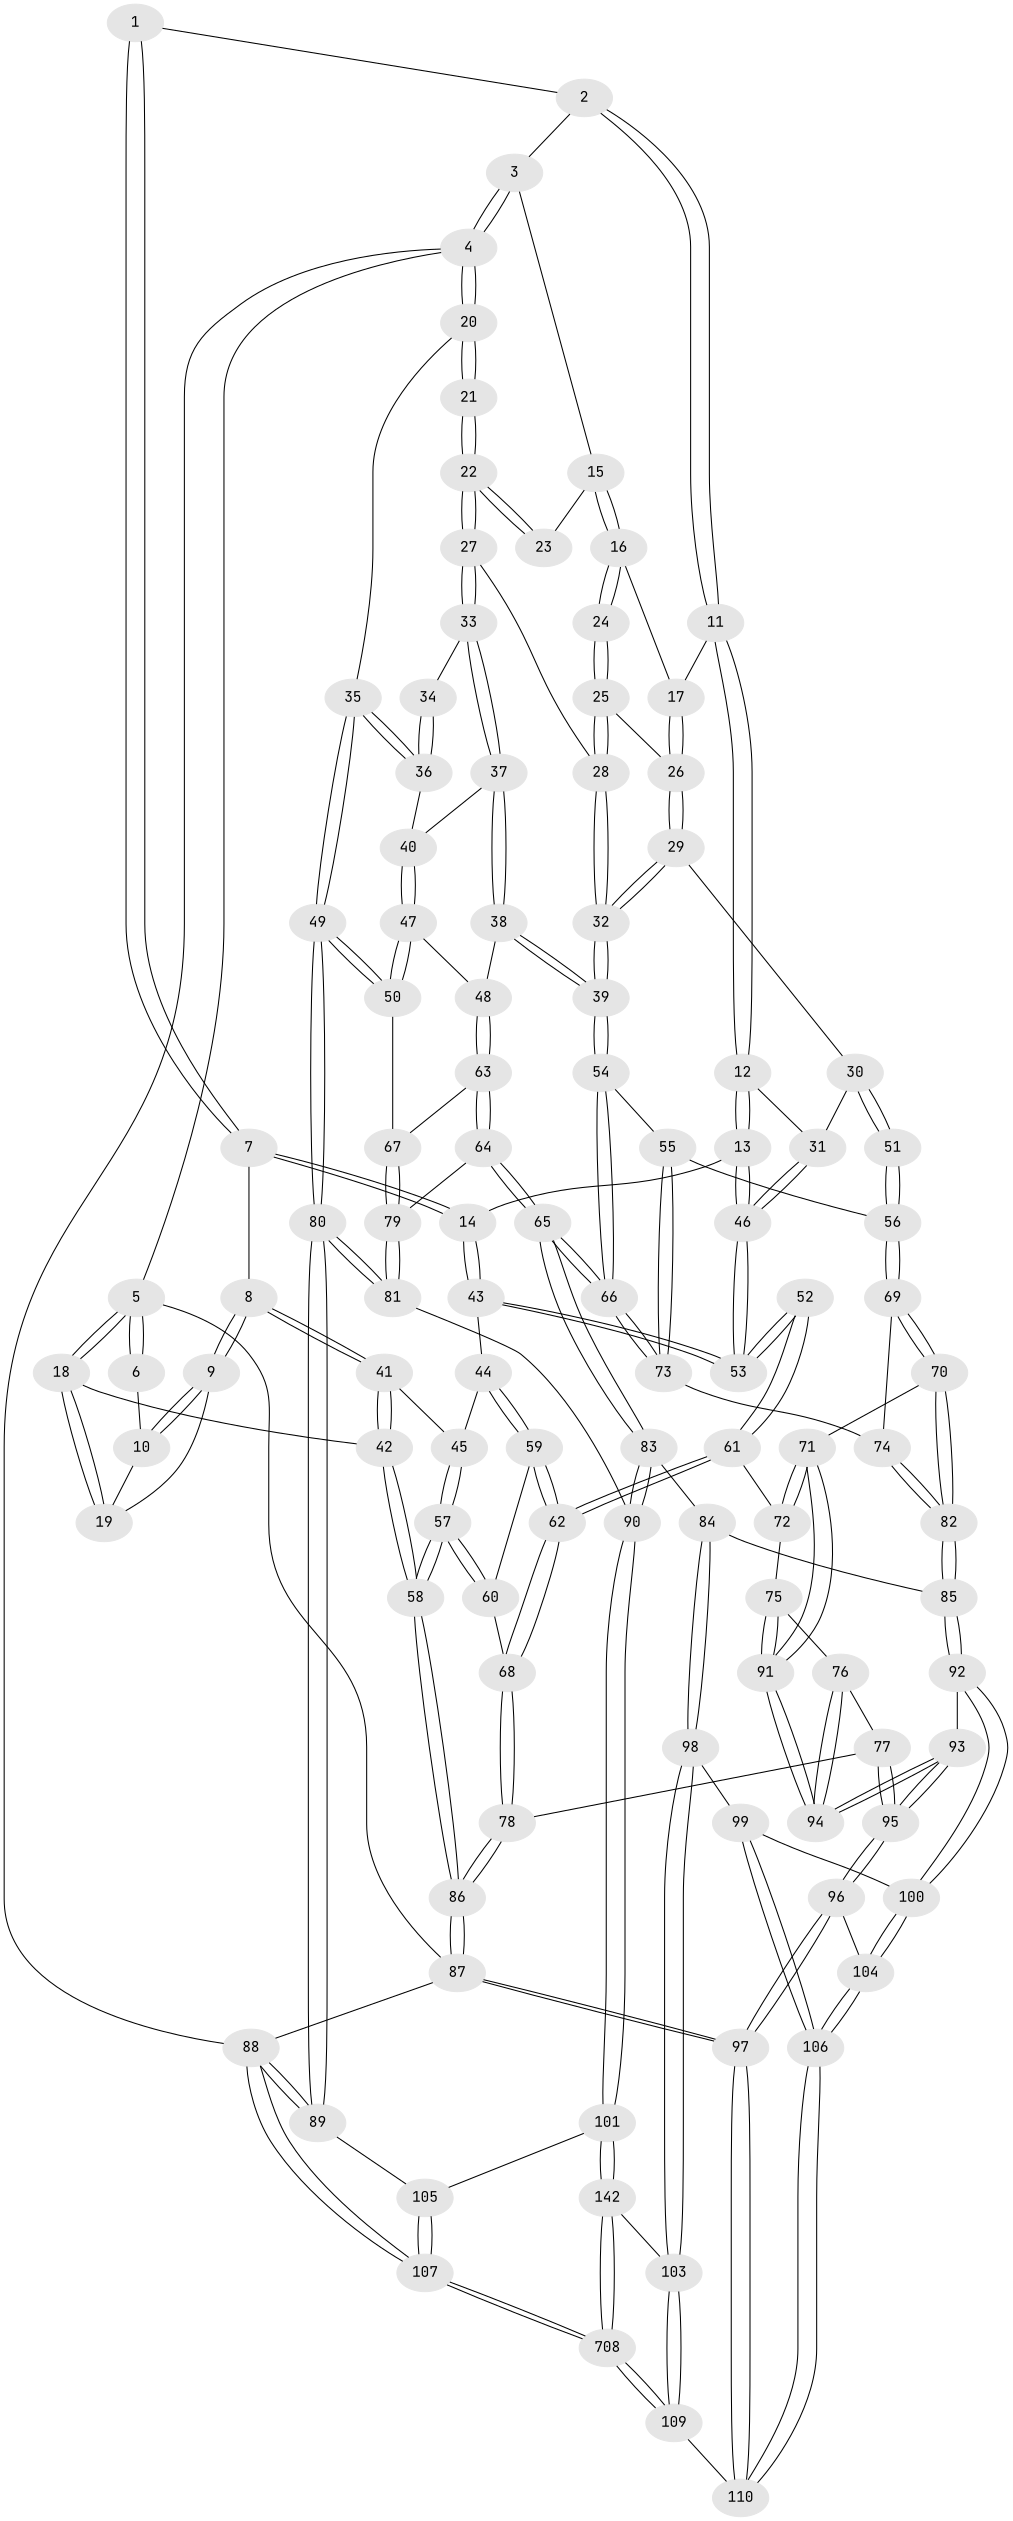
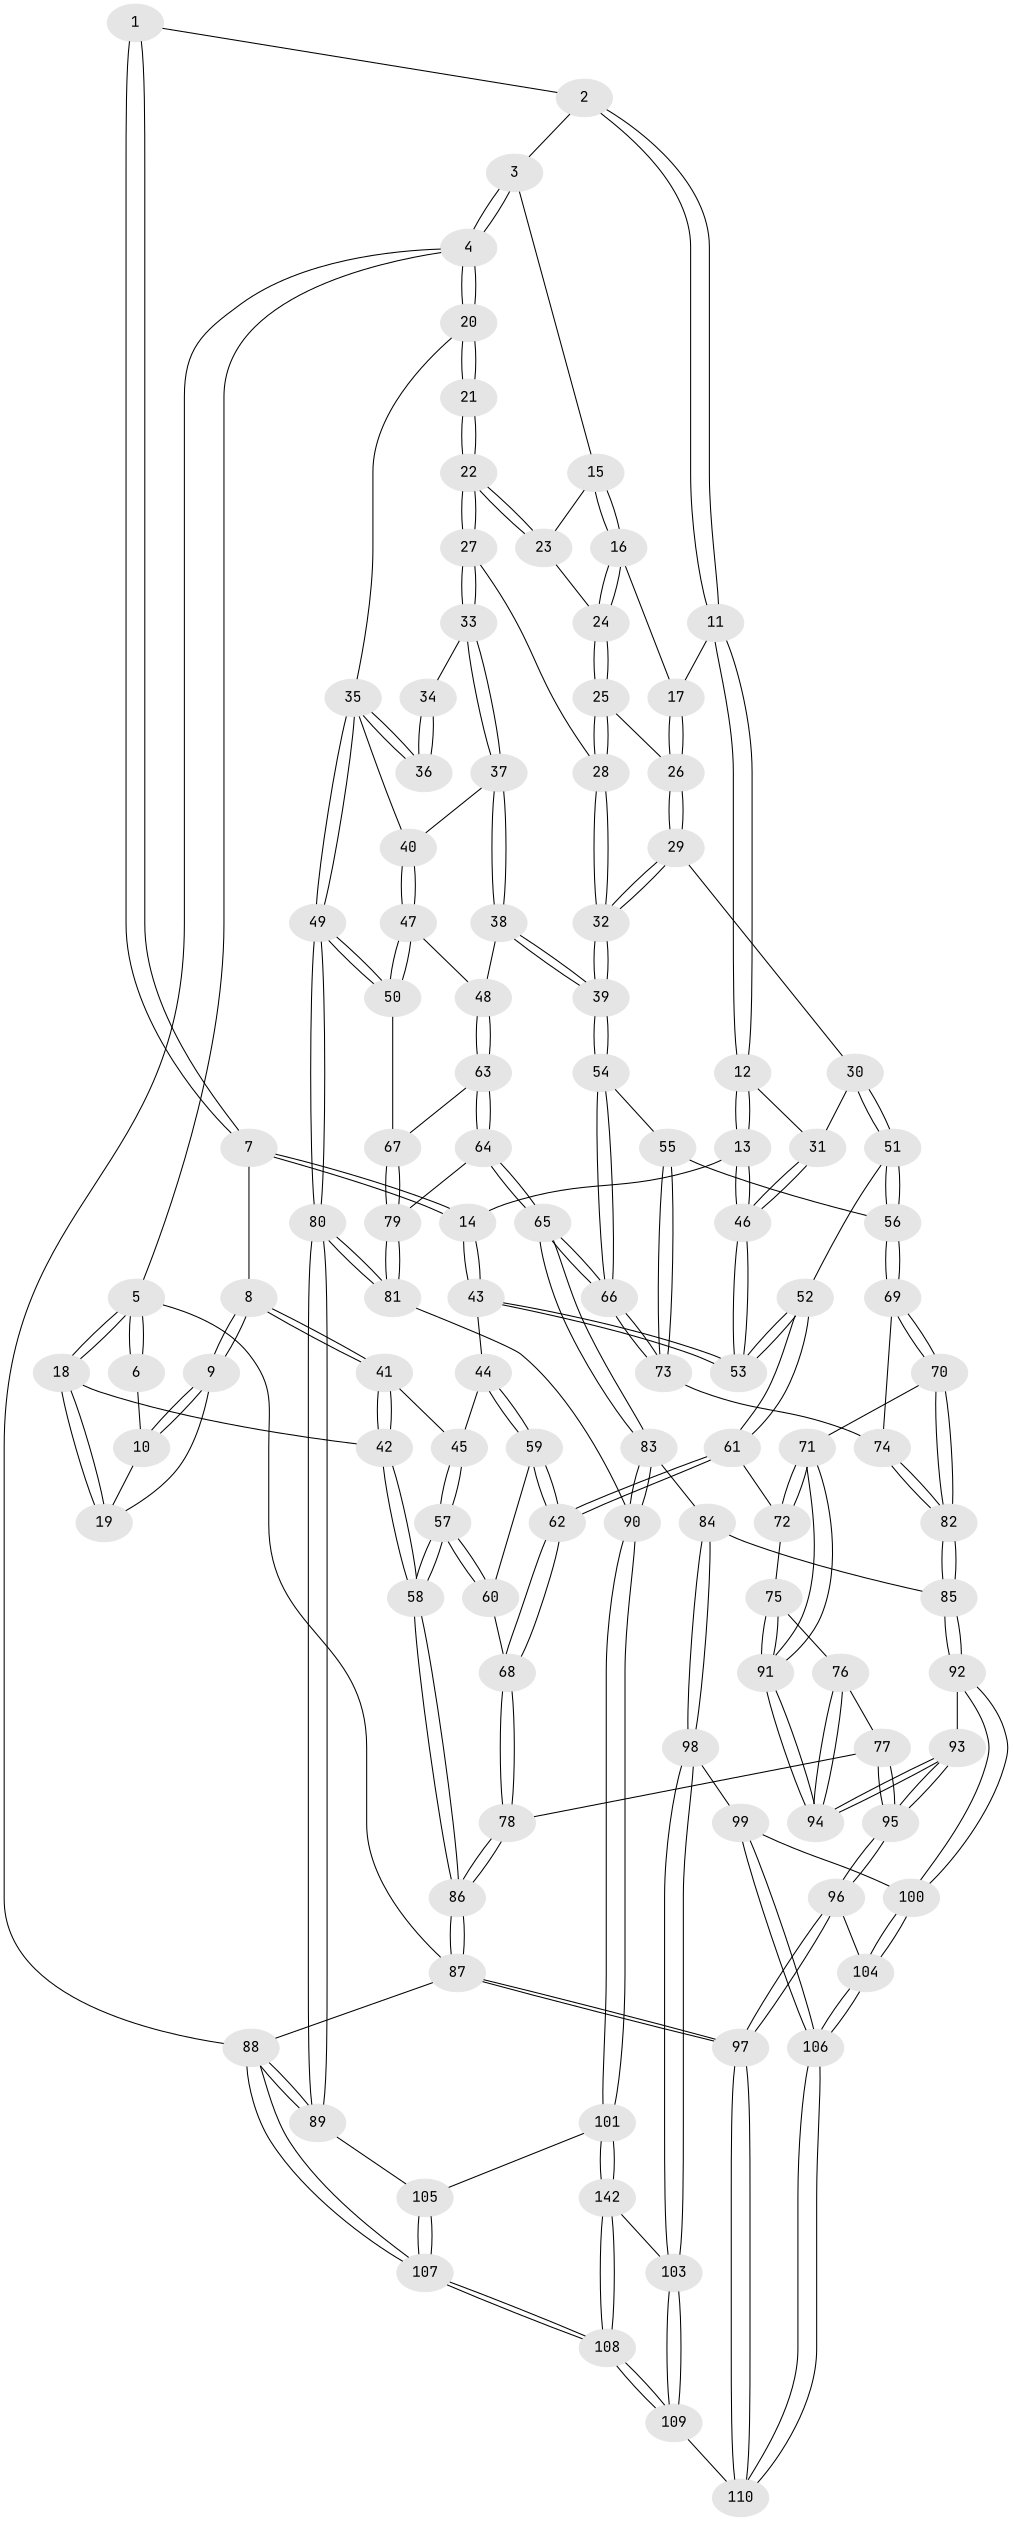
none -> (572, 585)
(416, 810) -> (380, 773)
none -> (845, 1221)
(607, 2348) -> (607, 2348)
